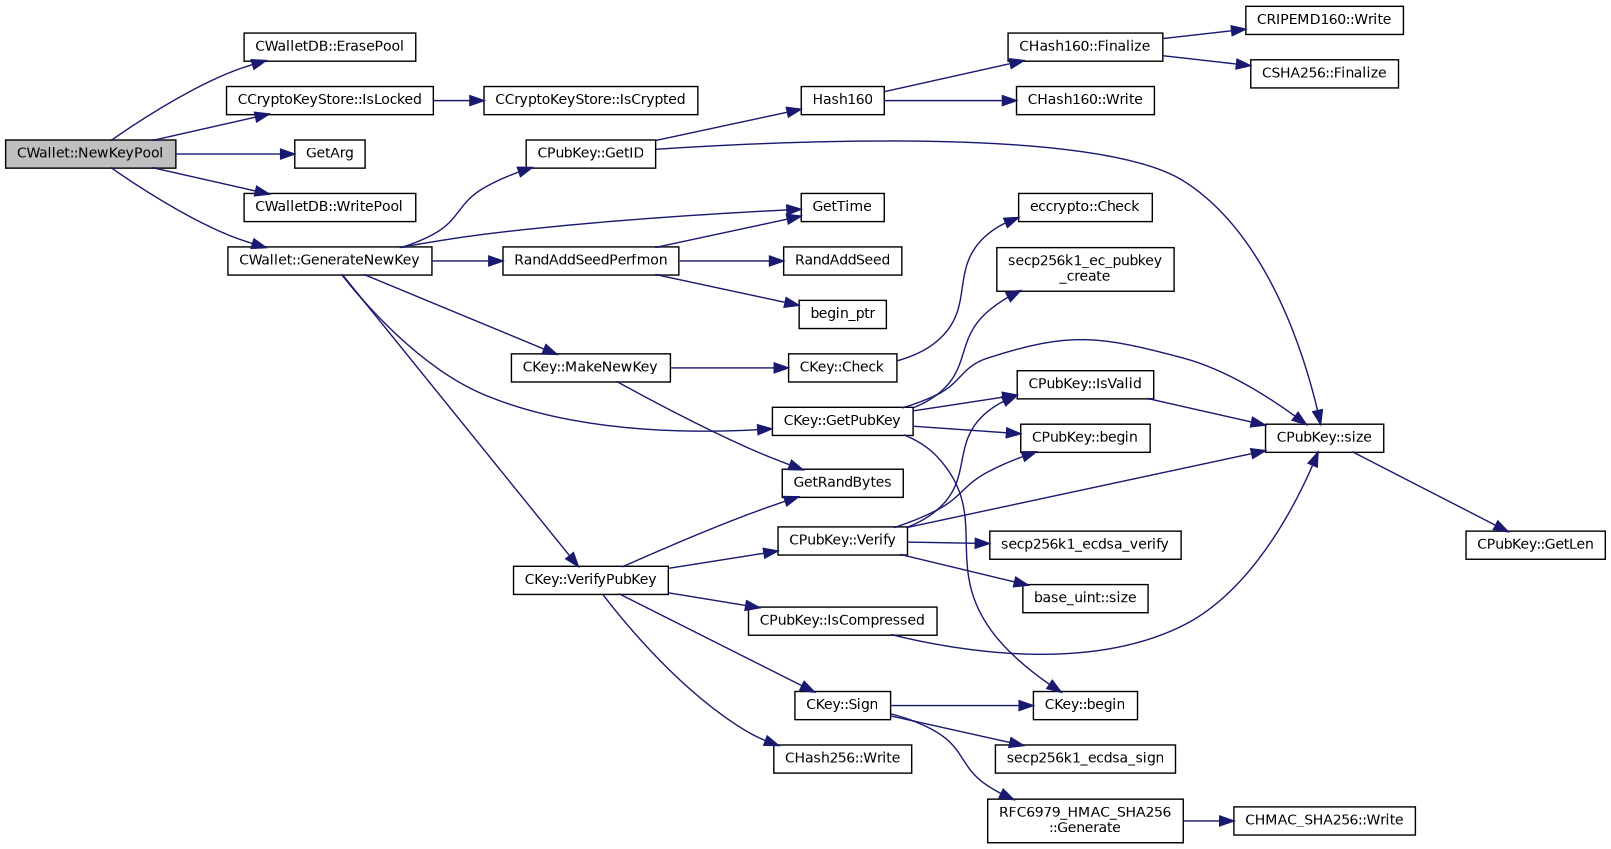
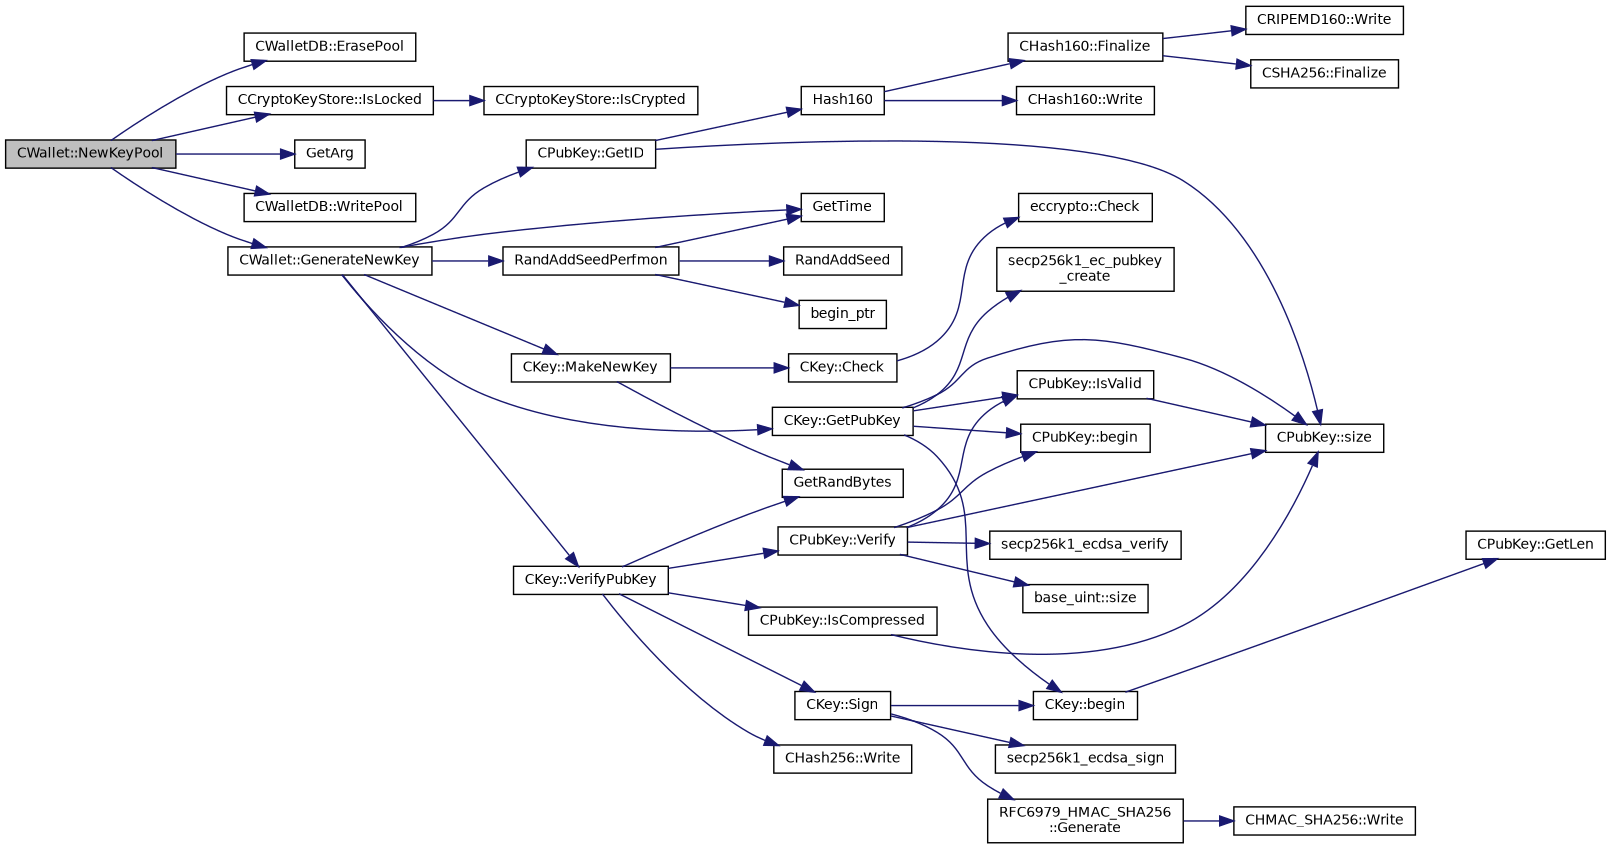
(1424, 489) -> (1305, 628)
